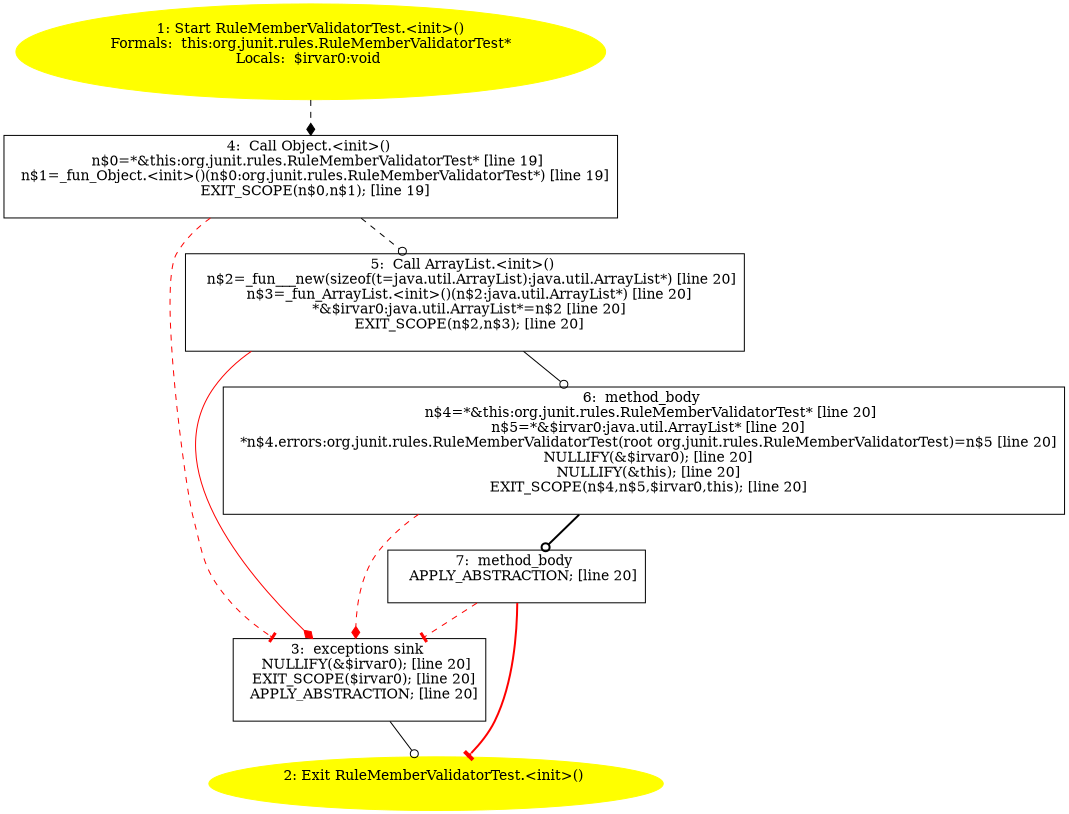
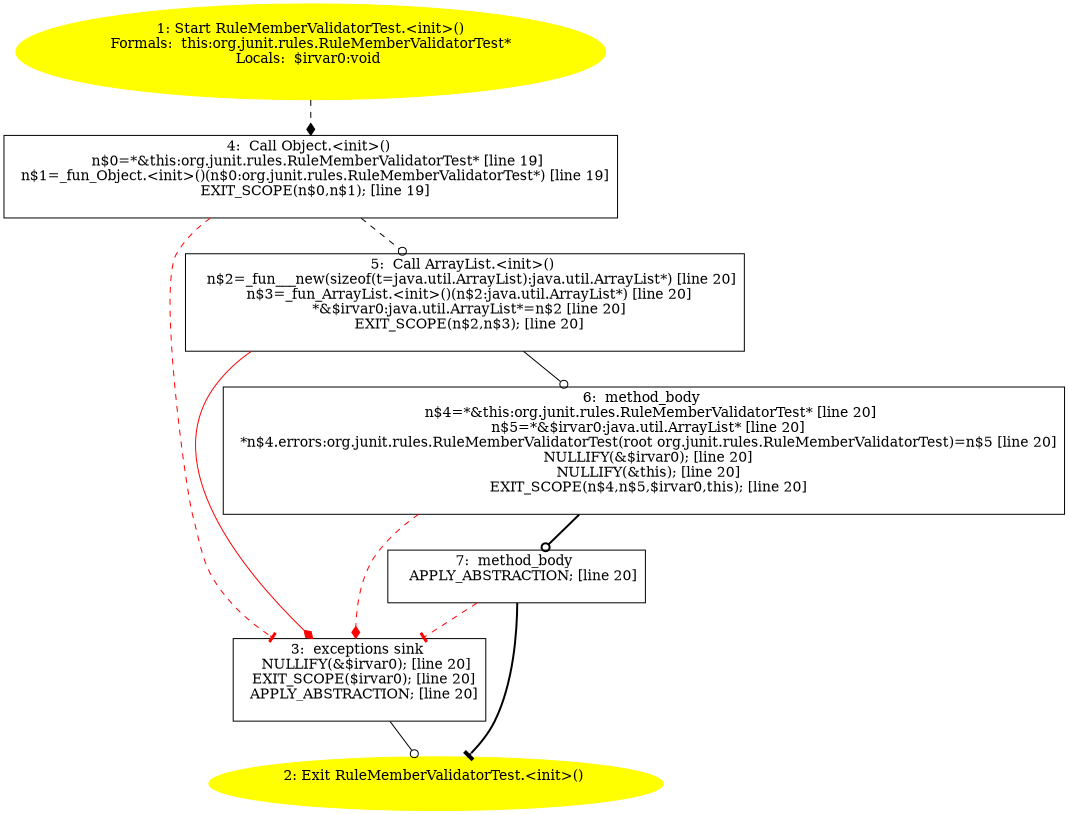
(508, 683) -> (508, 683)
